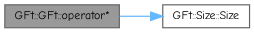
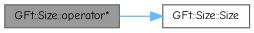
(62, 16) -> (62, 16)
